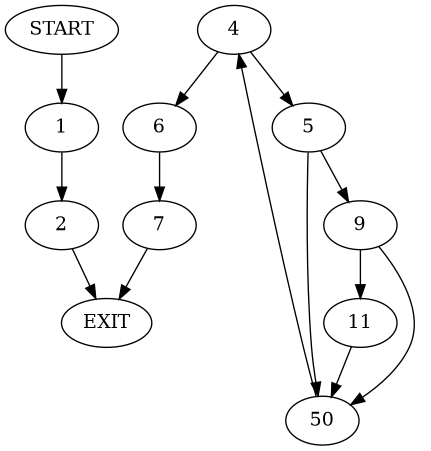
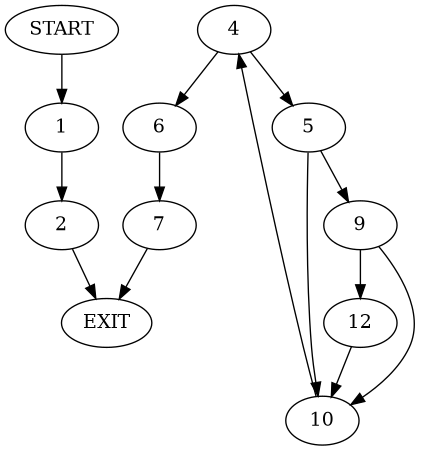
(360, 323) -> (360, 323)
(322, 421) -> (322, 421)
